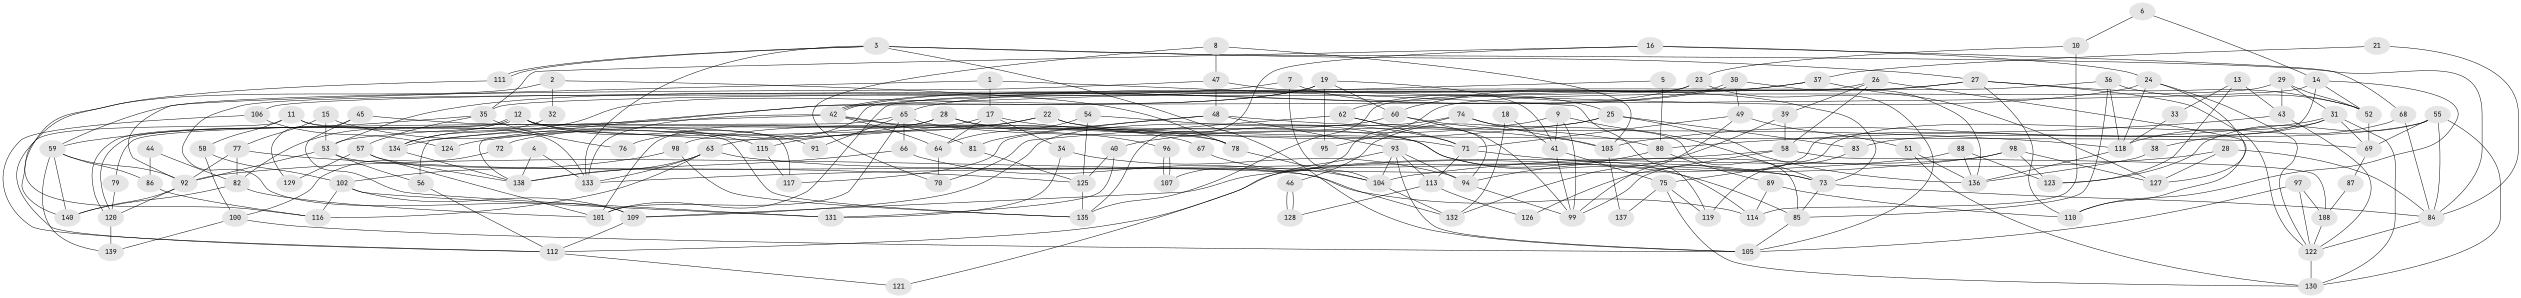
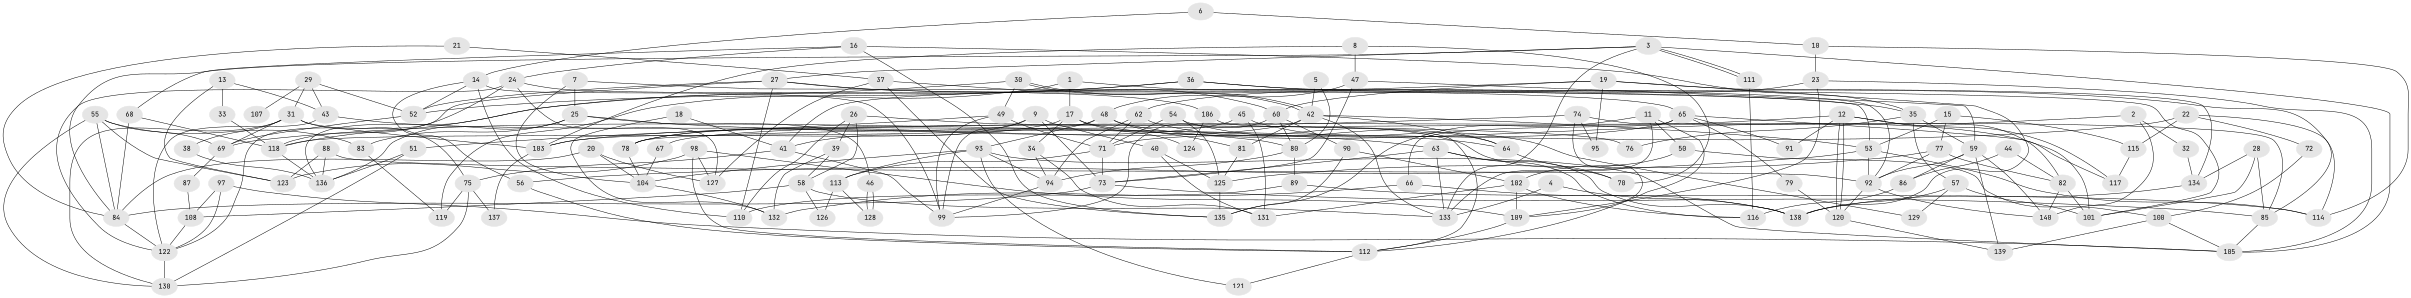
(1167, 149) -> none
